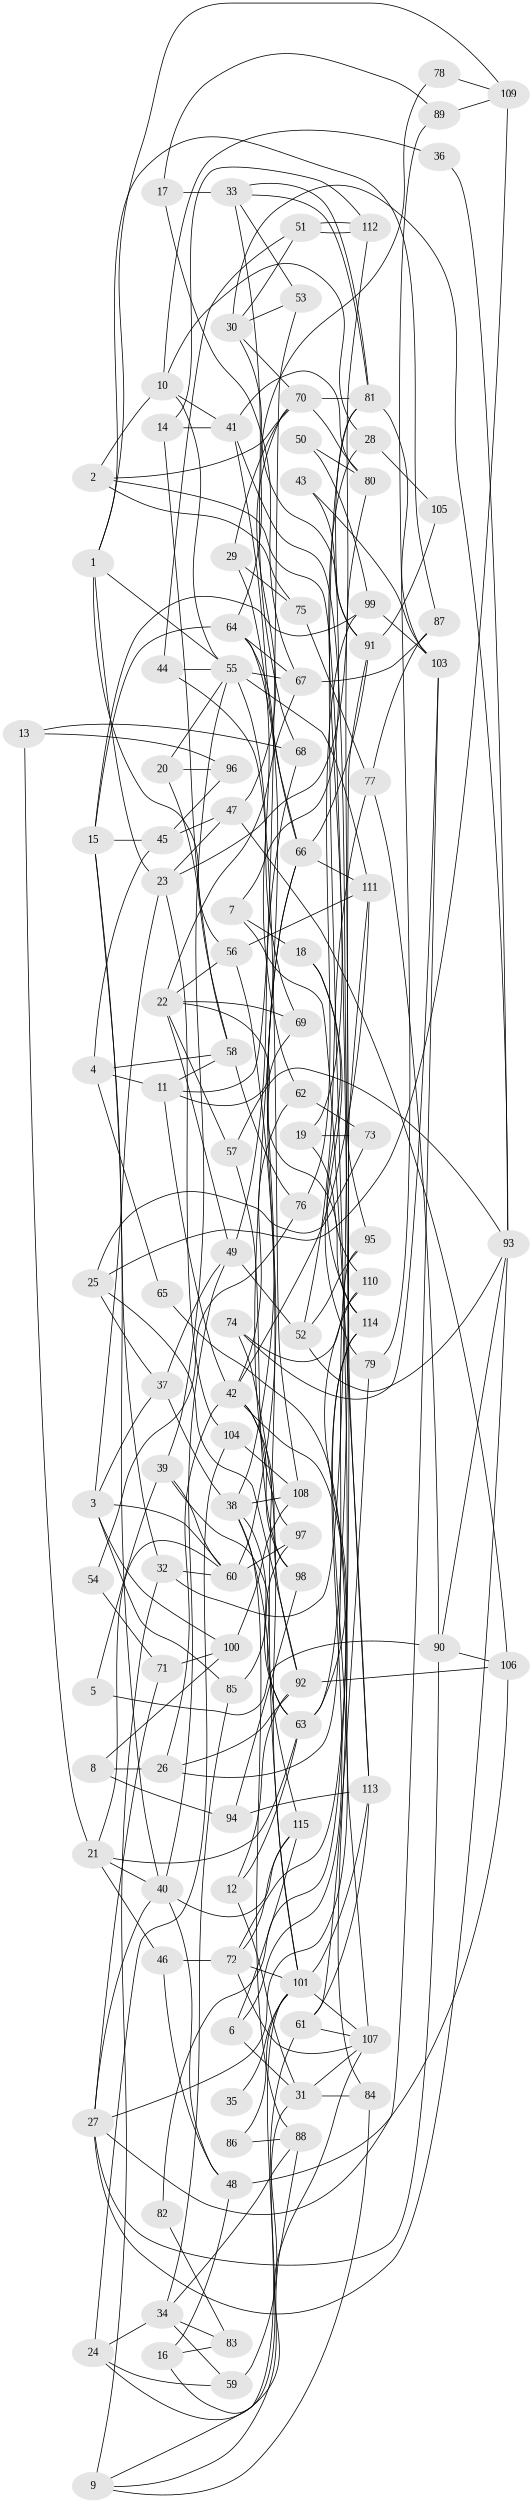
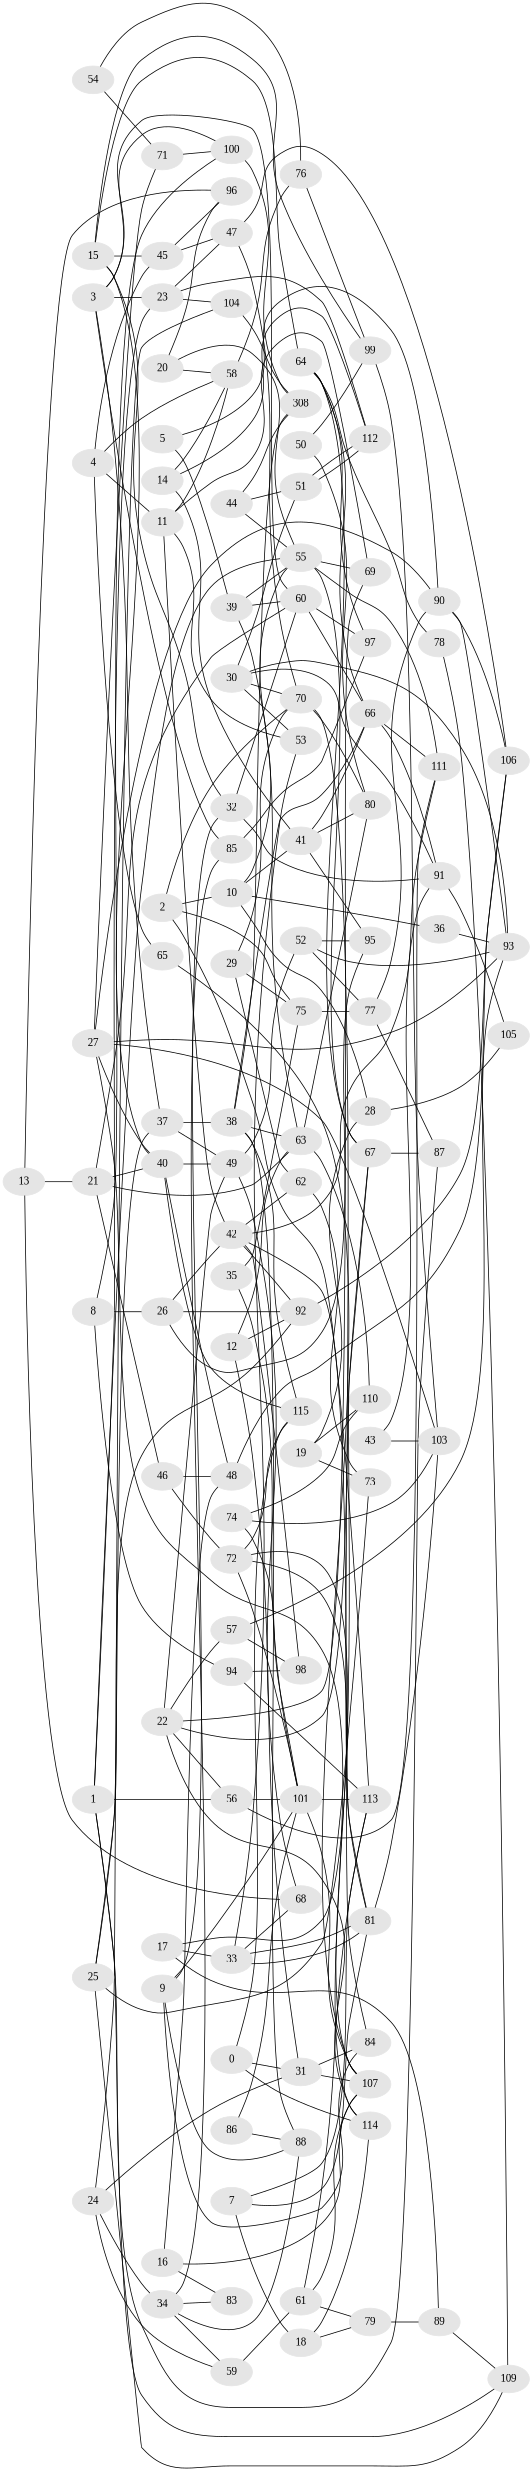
none -> (272, 1159)
(301, 1494) -> (301, 404)
(232, 2031) -> (232, 2060)
(162, 2214) -> none
